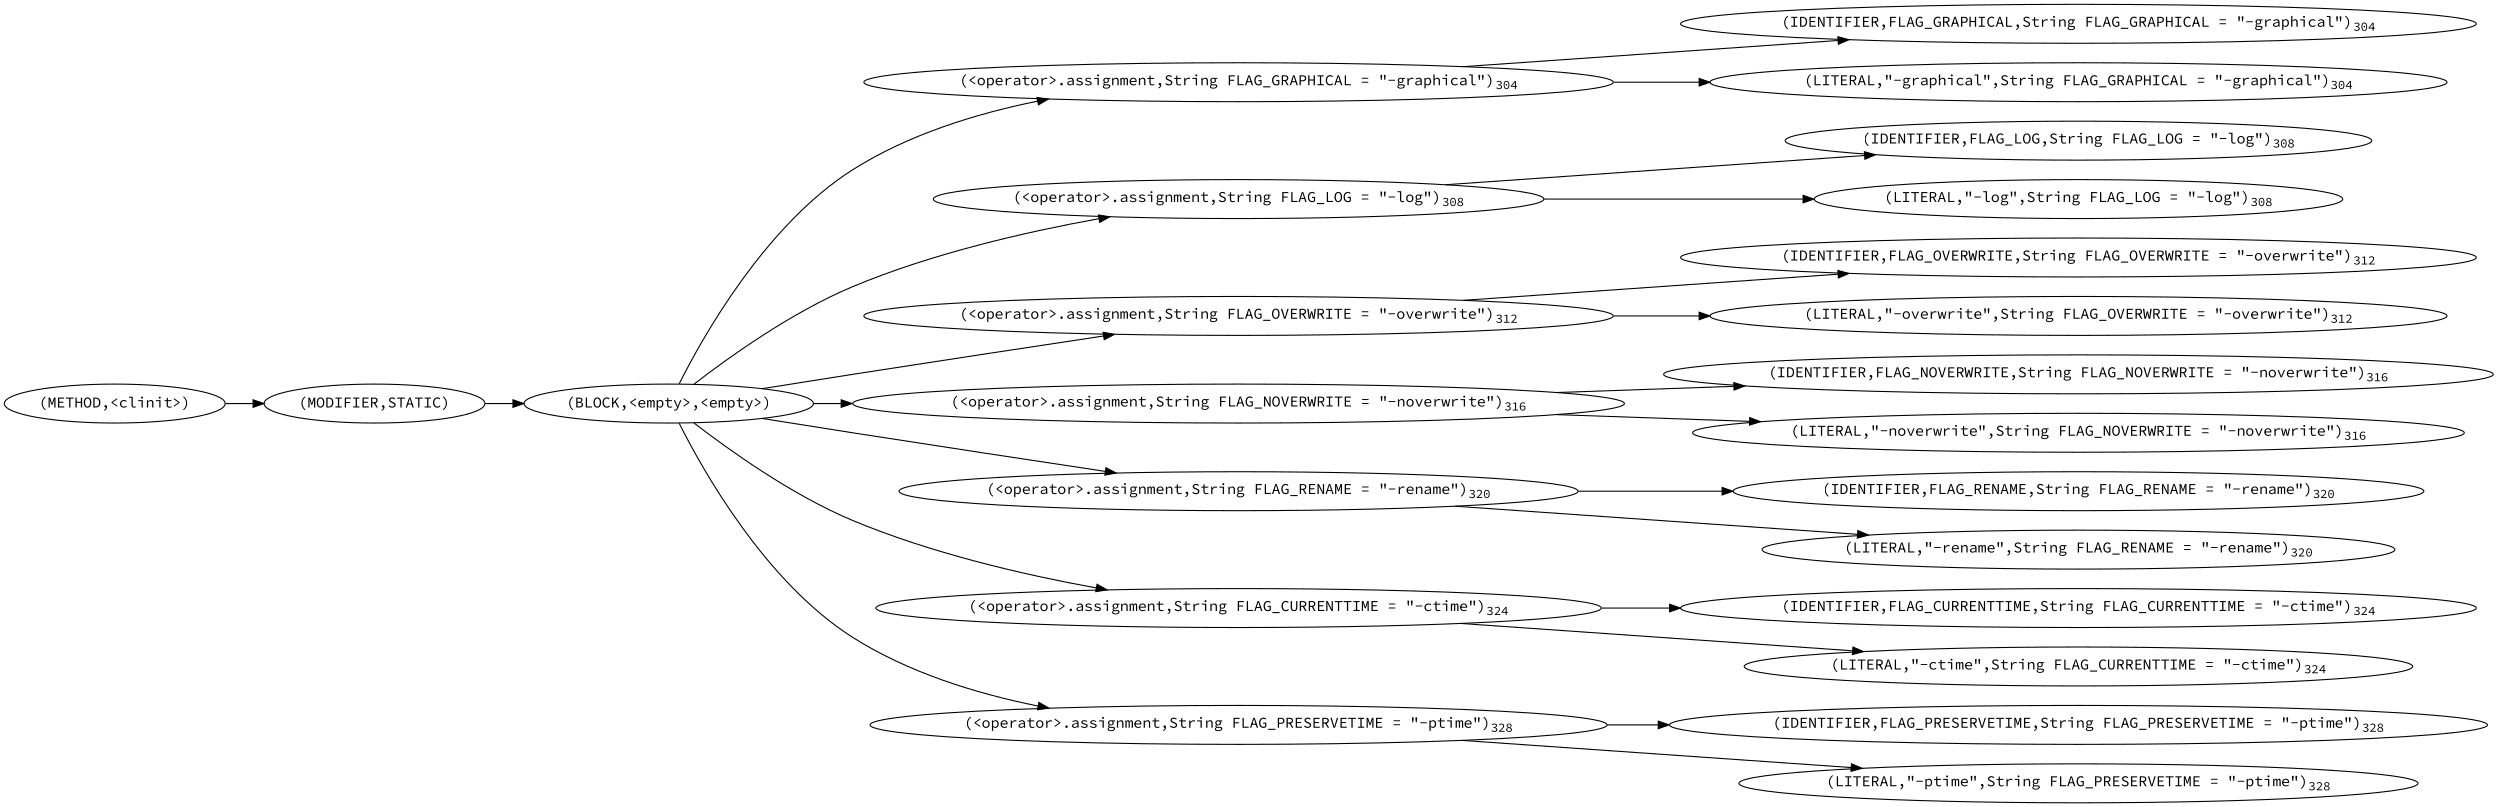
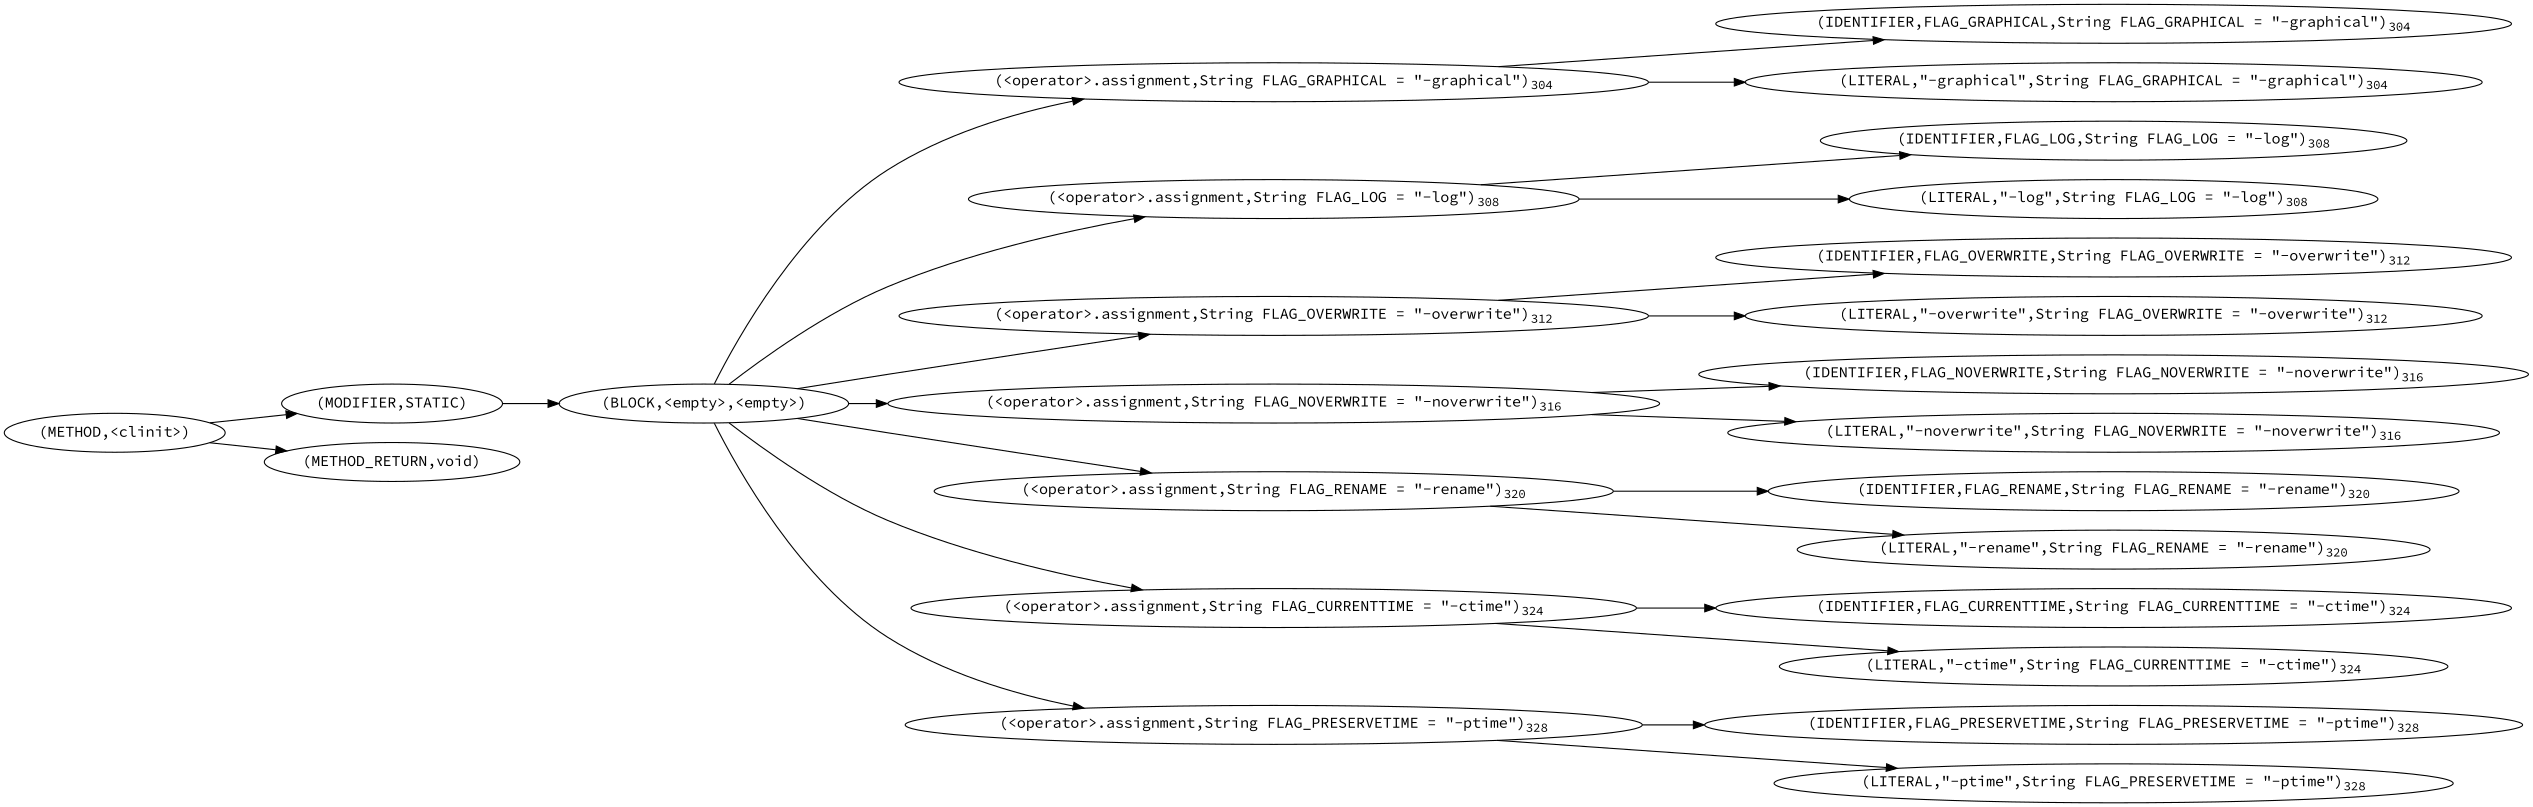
none -> (392, 462)
